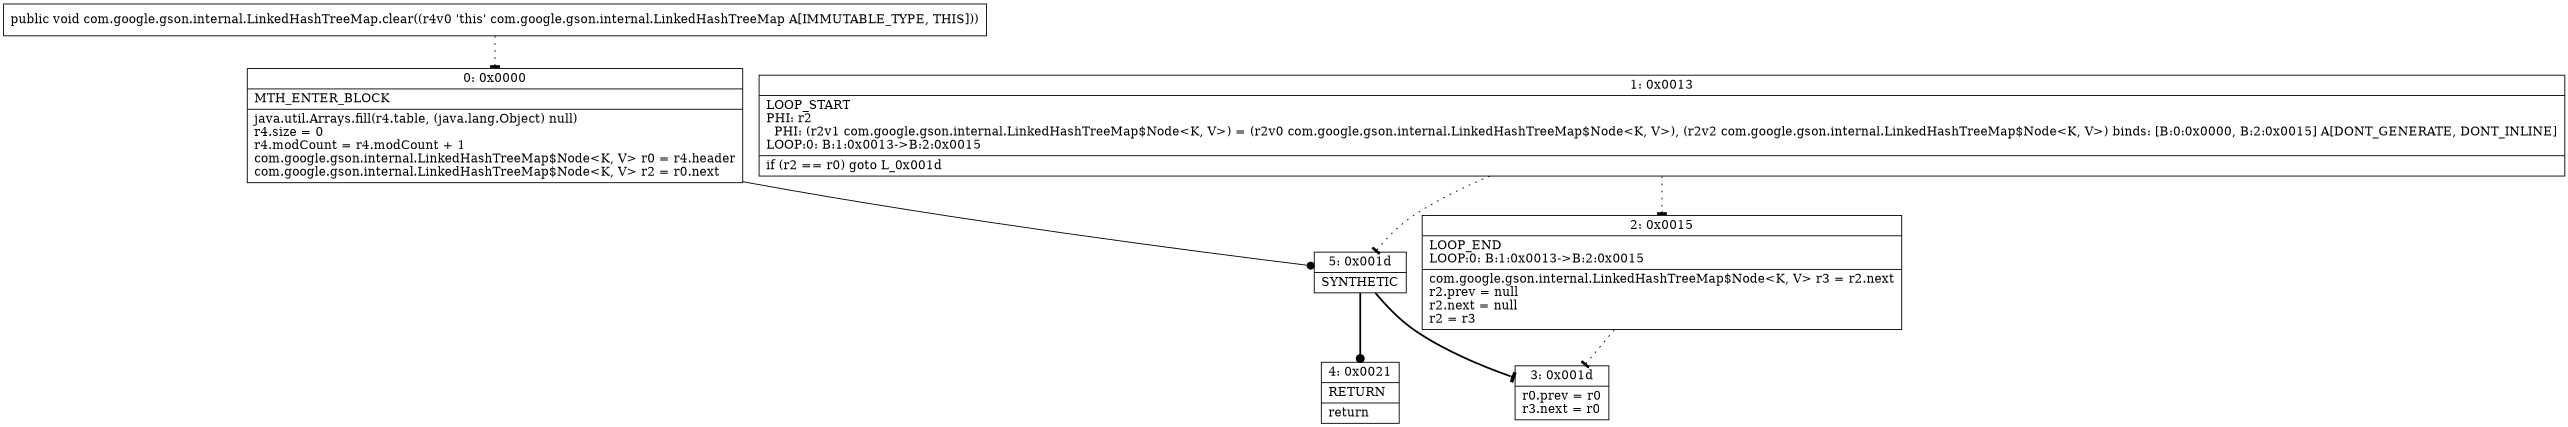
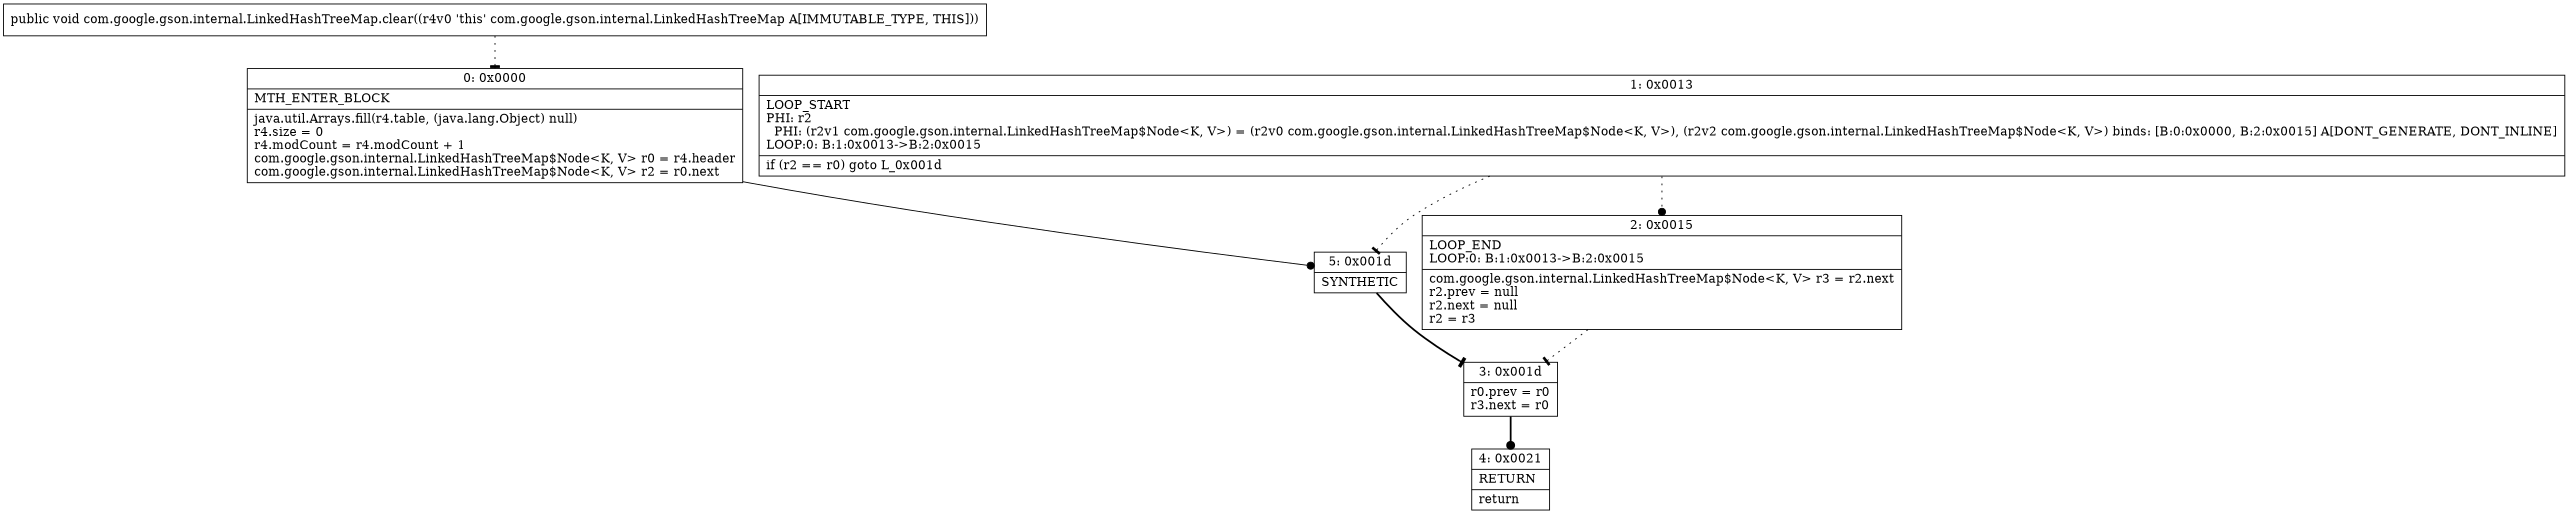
(1662, 194) -> (1662, 192)
(1360, 324) -> (1511, 429)
